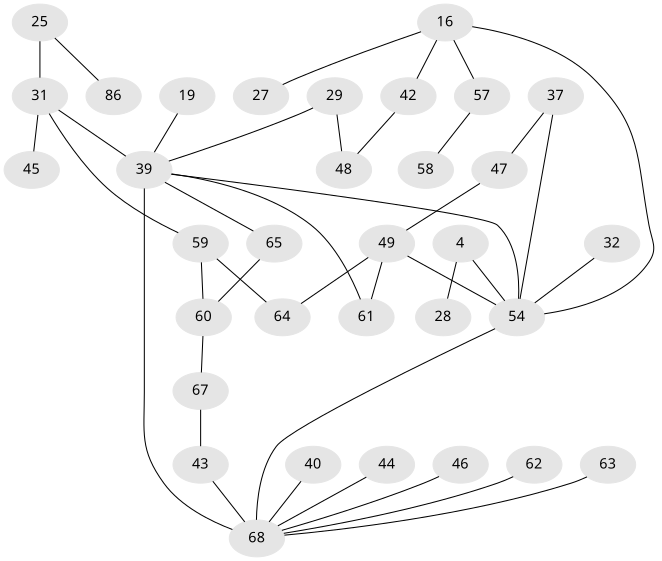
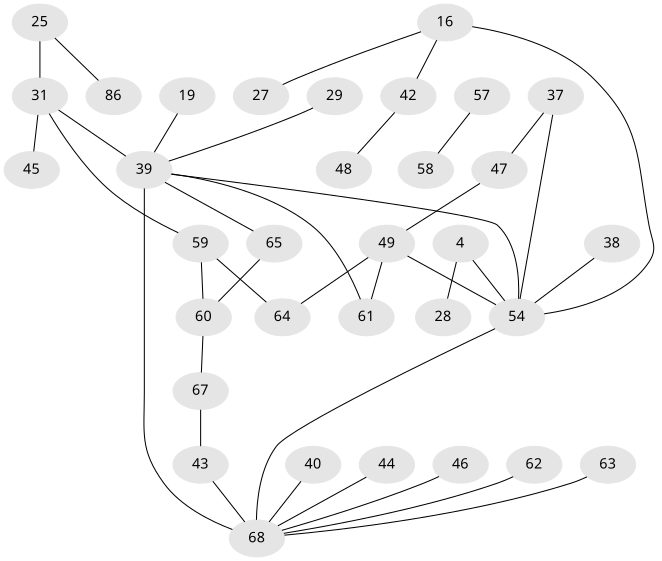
(464, 59) -> none
(339, 133) -> none
(612, 244) -> (612, 244)
